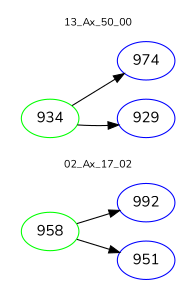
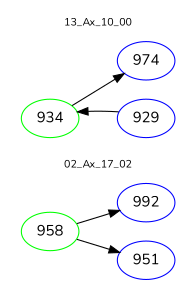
(98, 23) -> (98, 23)
(93, 126) -> (103, 111)
